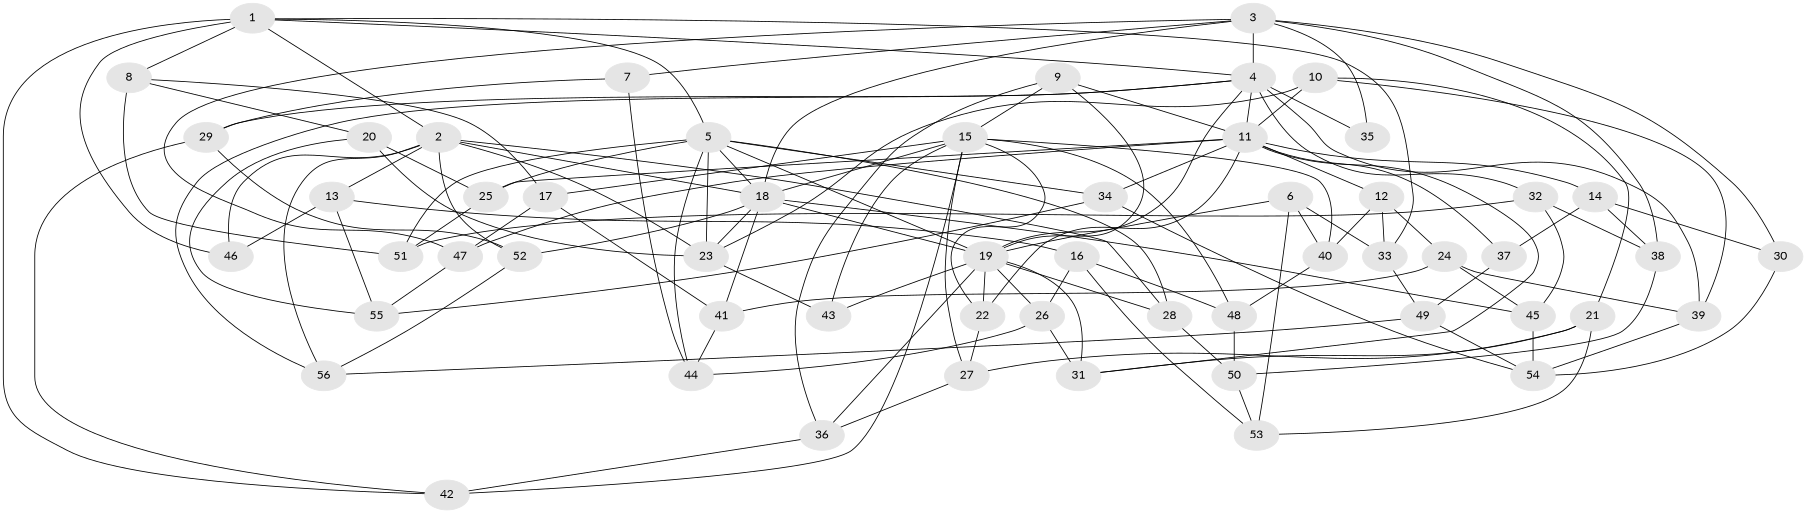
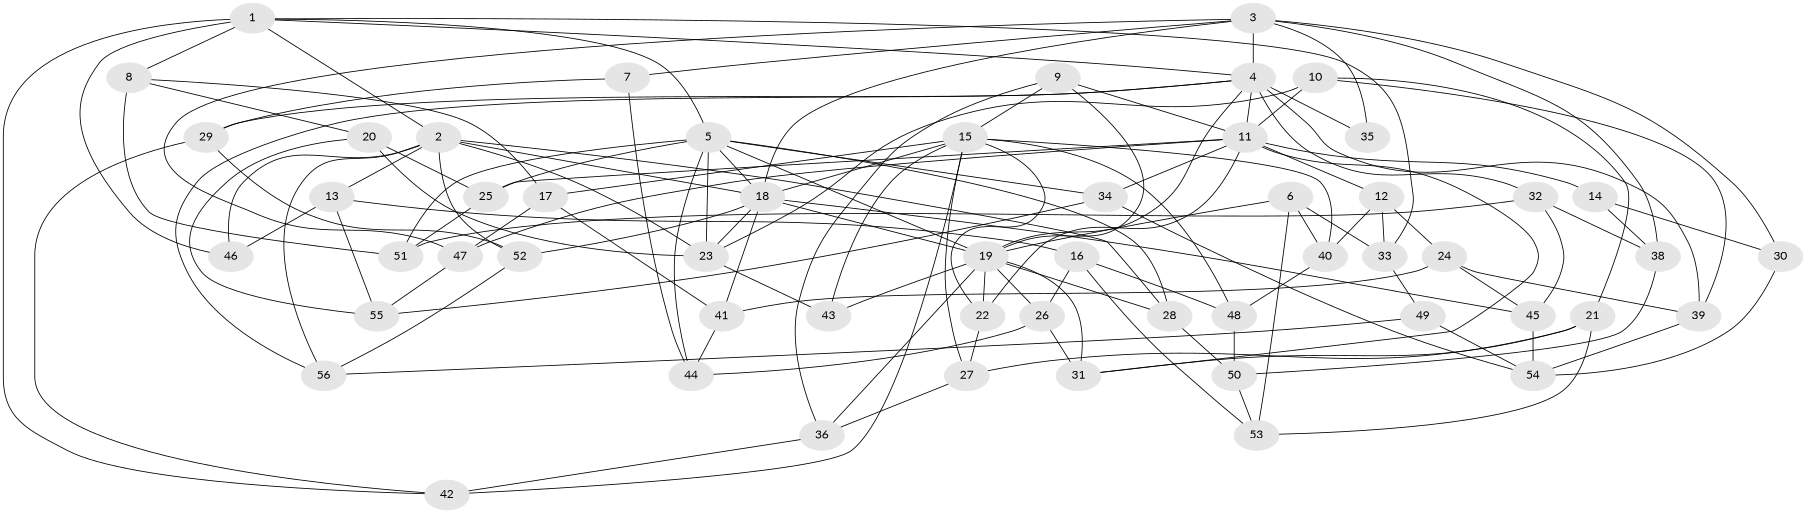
(1504, 257) -> none
